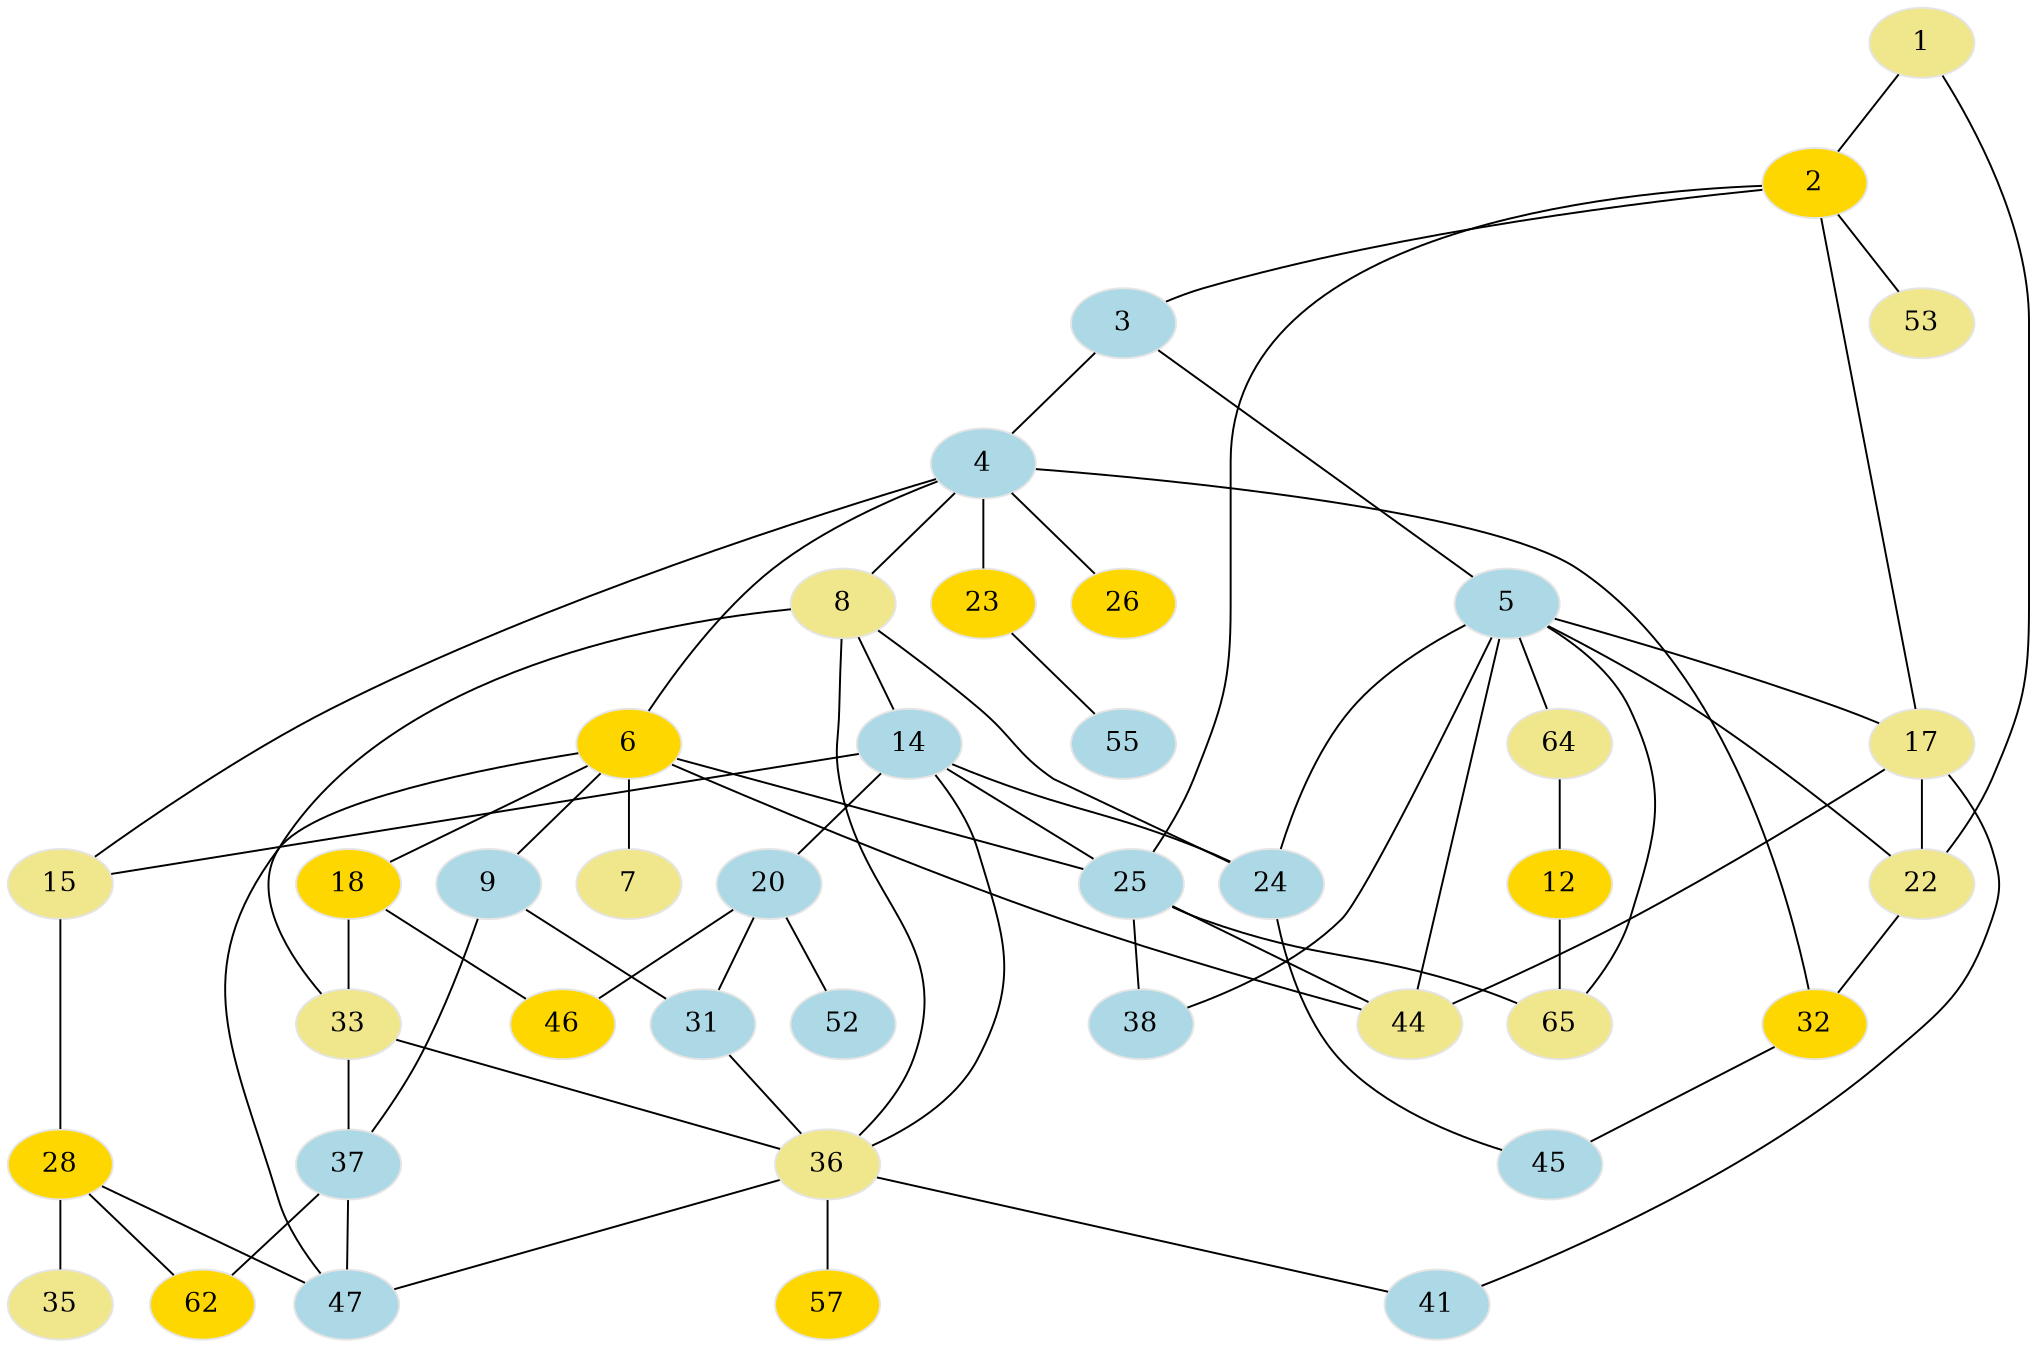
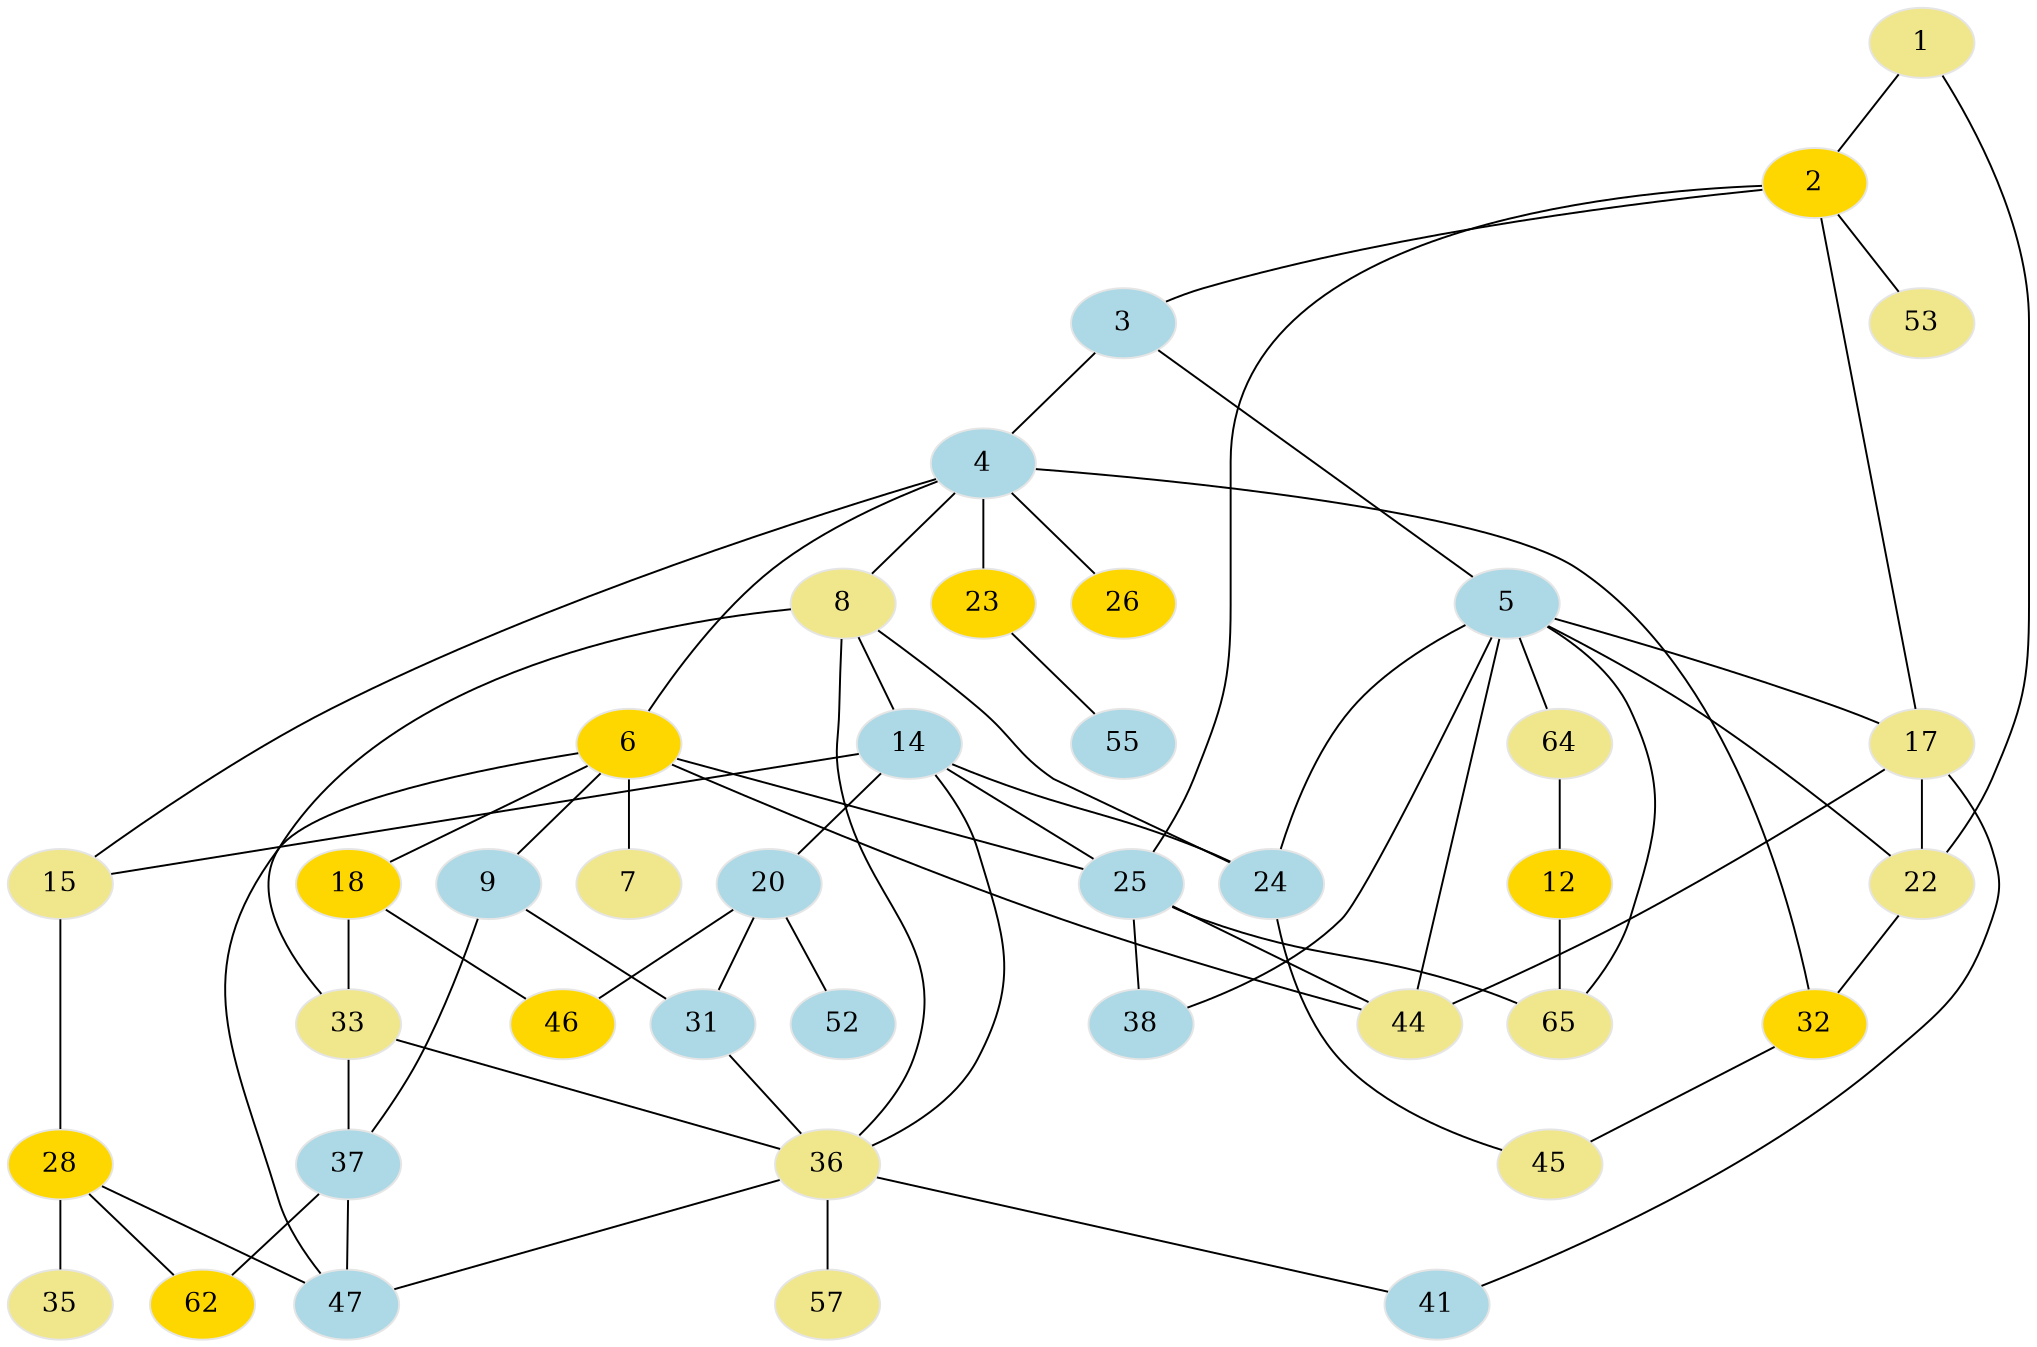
(1550, 1164) -> (1550, 1164)
(828, 1305) -> (828, 1305)
